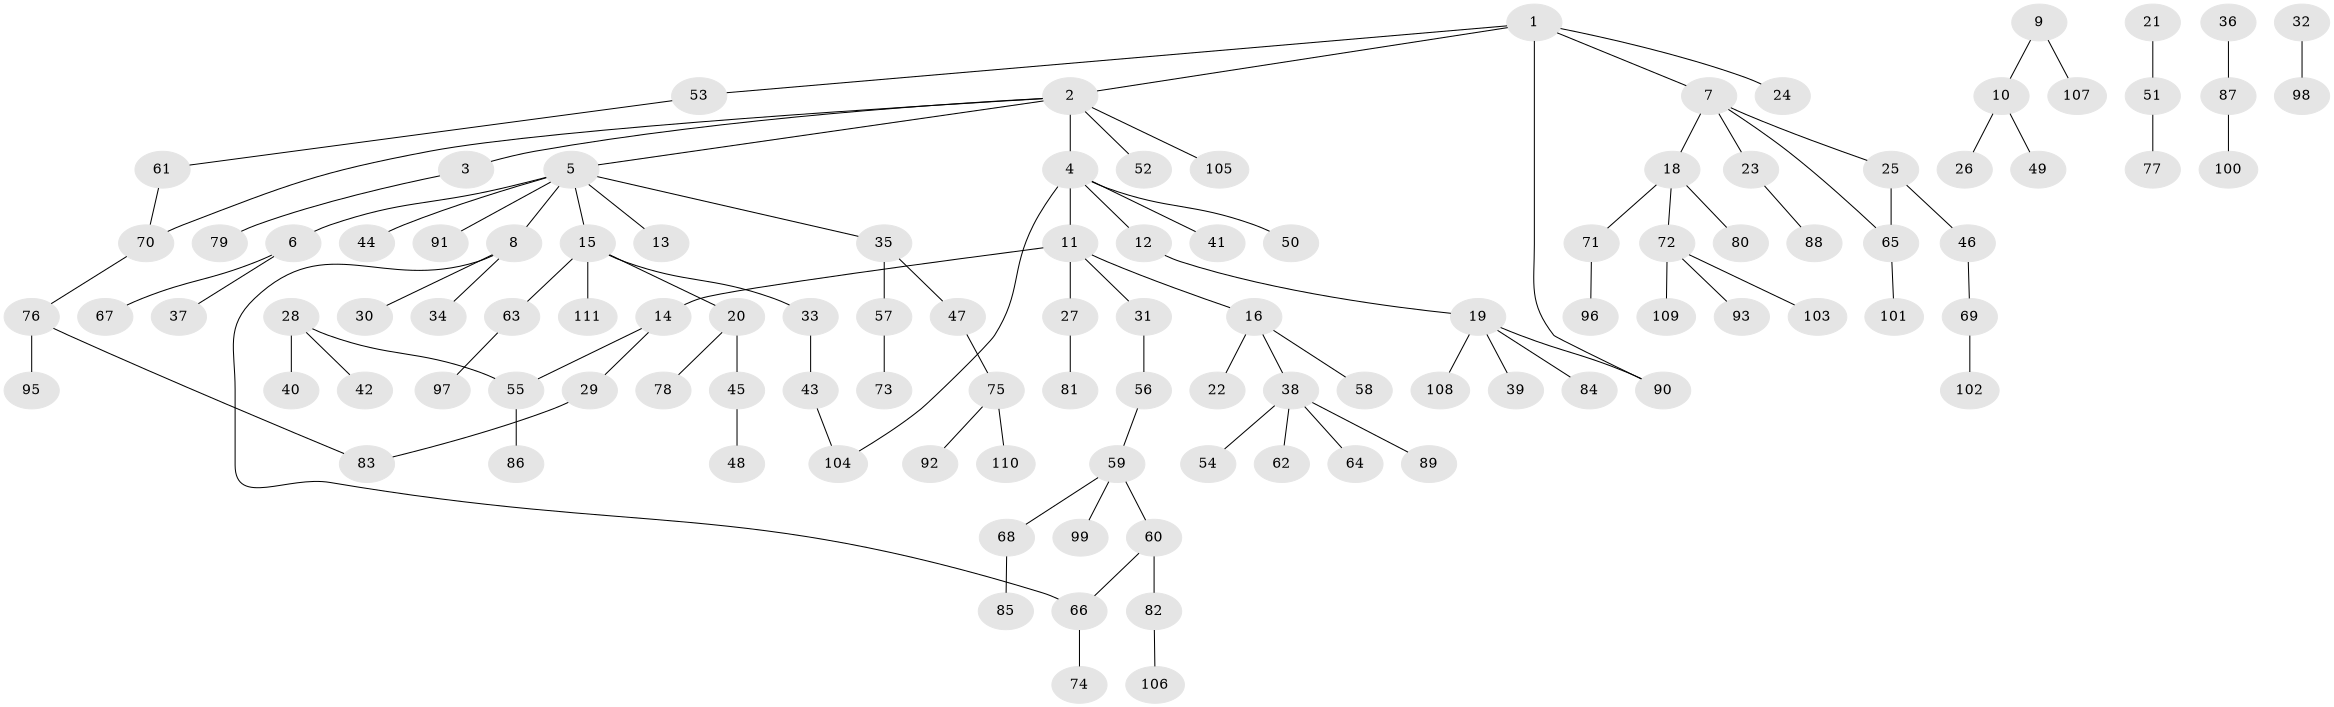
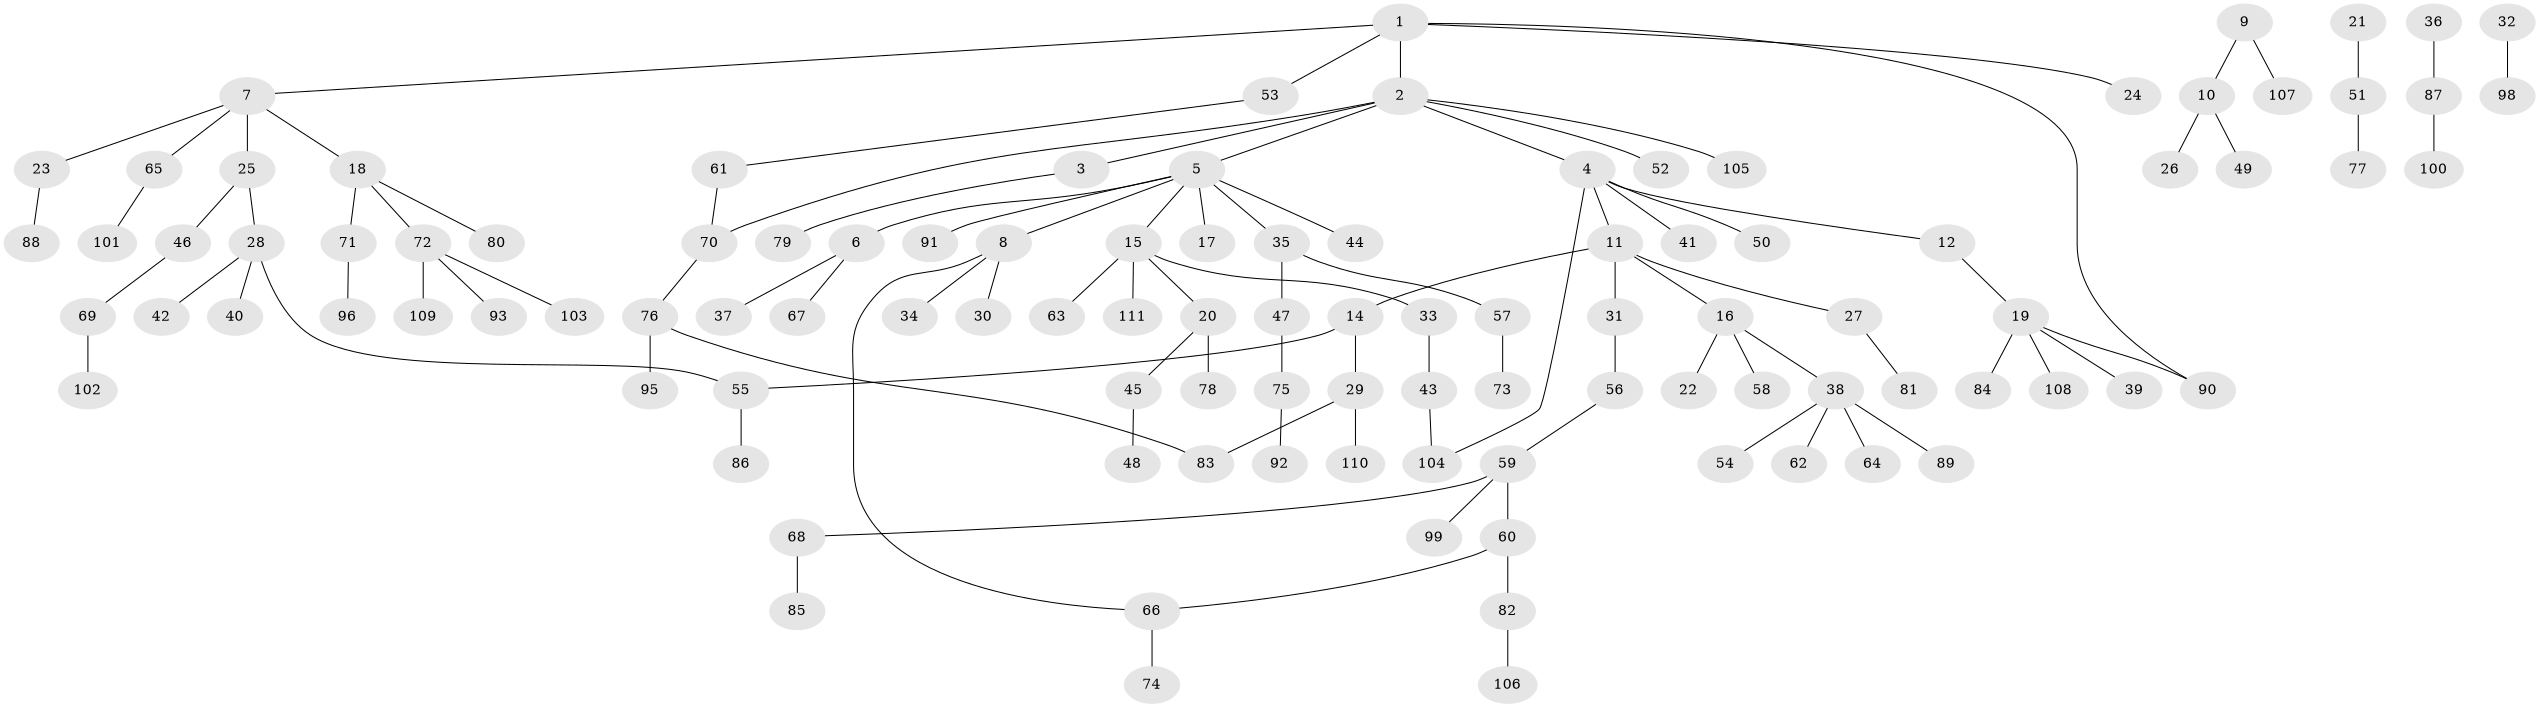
(1891, 207) -> (252, 206)
(661, 243) -> (1207, 243)
(443, 390) -> none
(1001, 427) -> (1355, 427)
